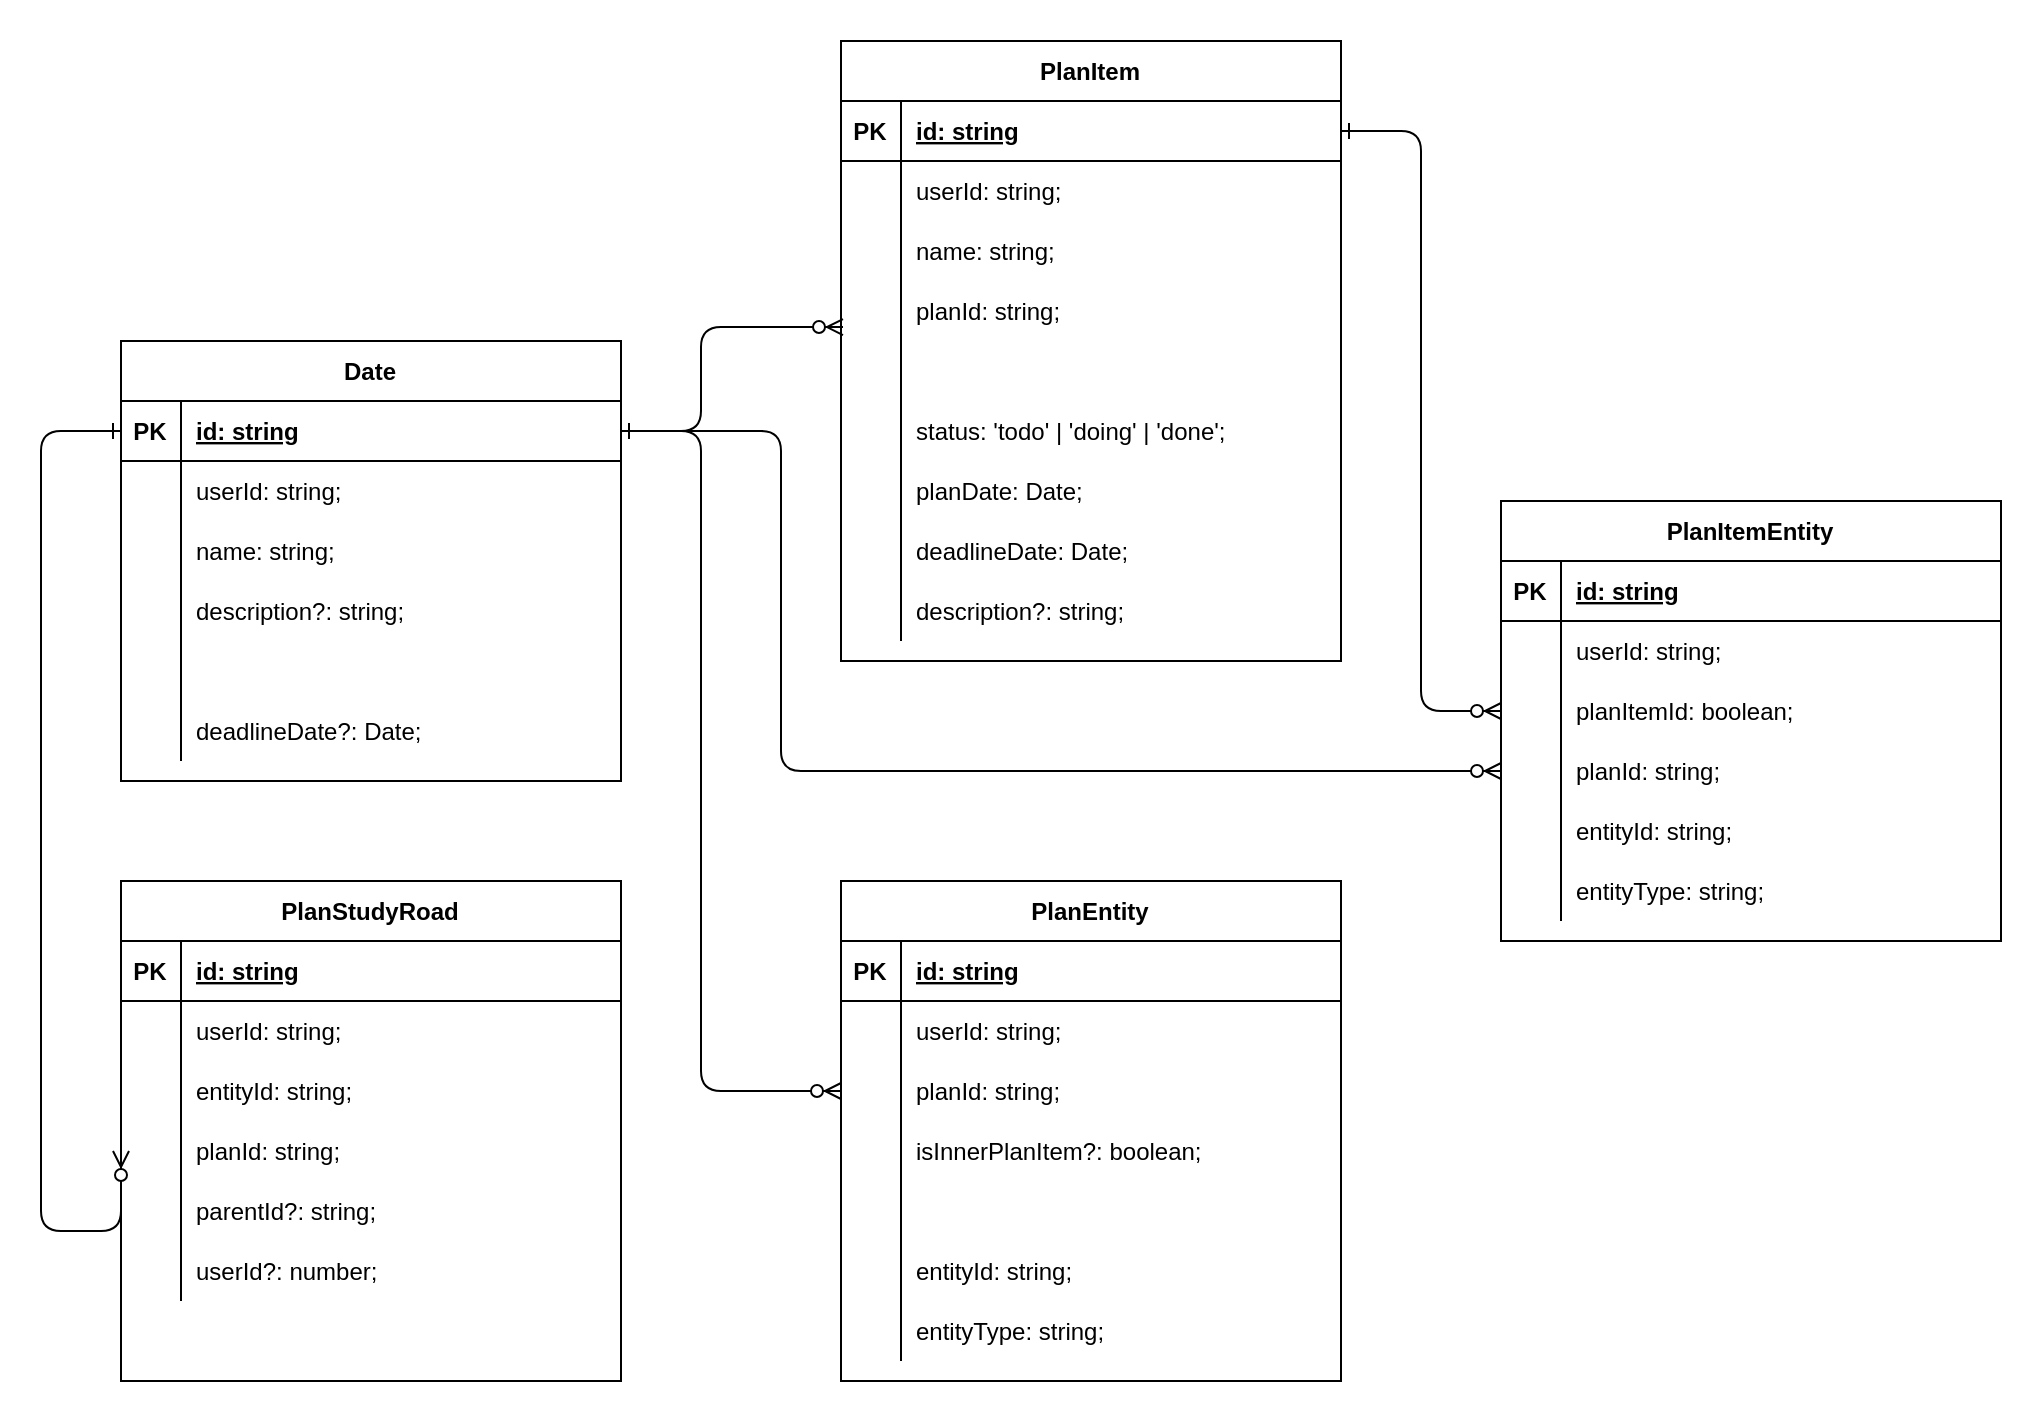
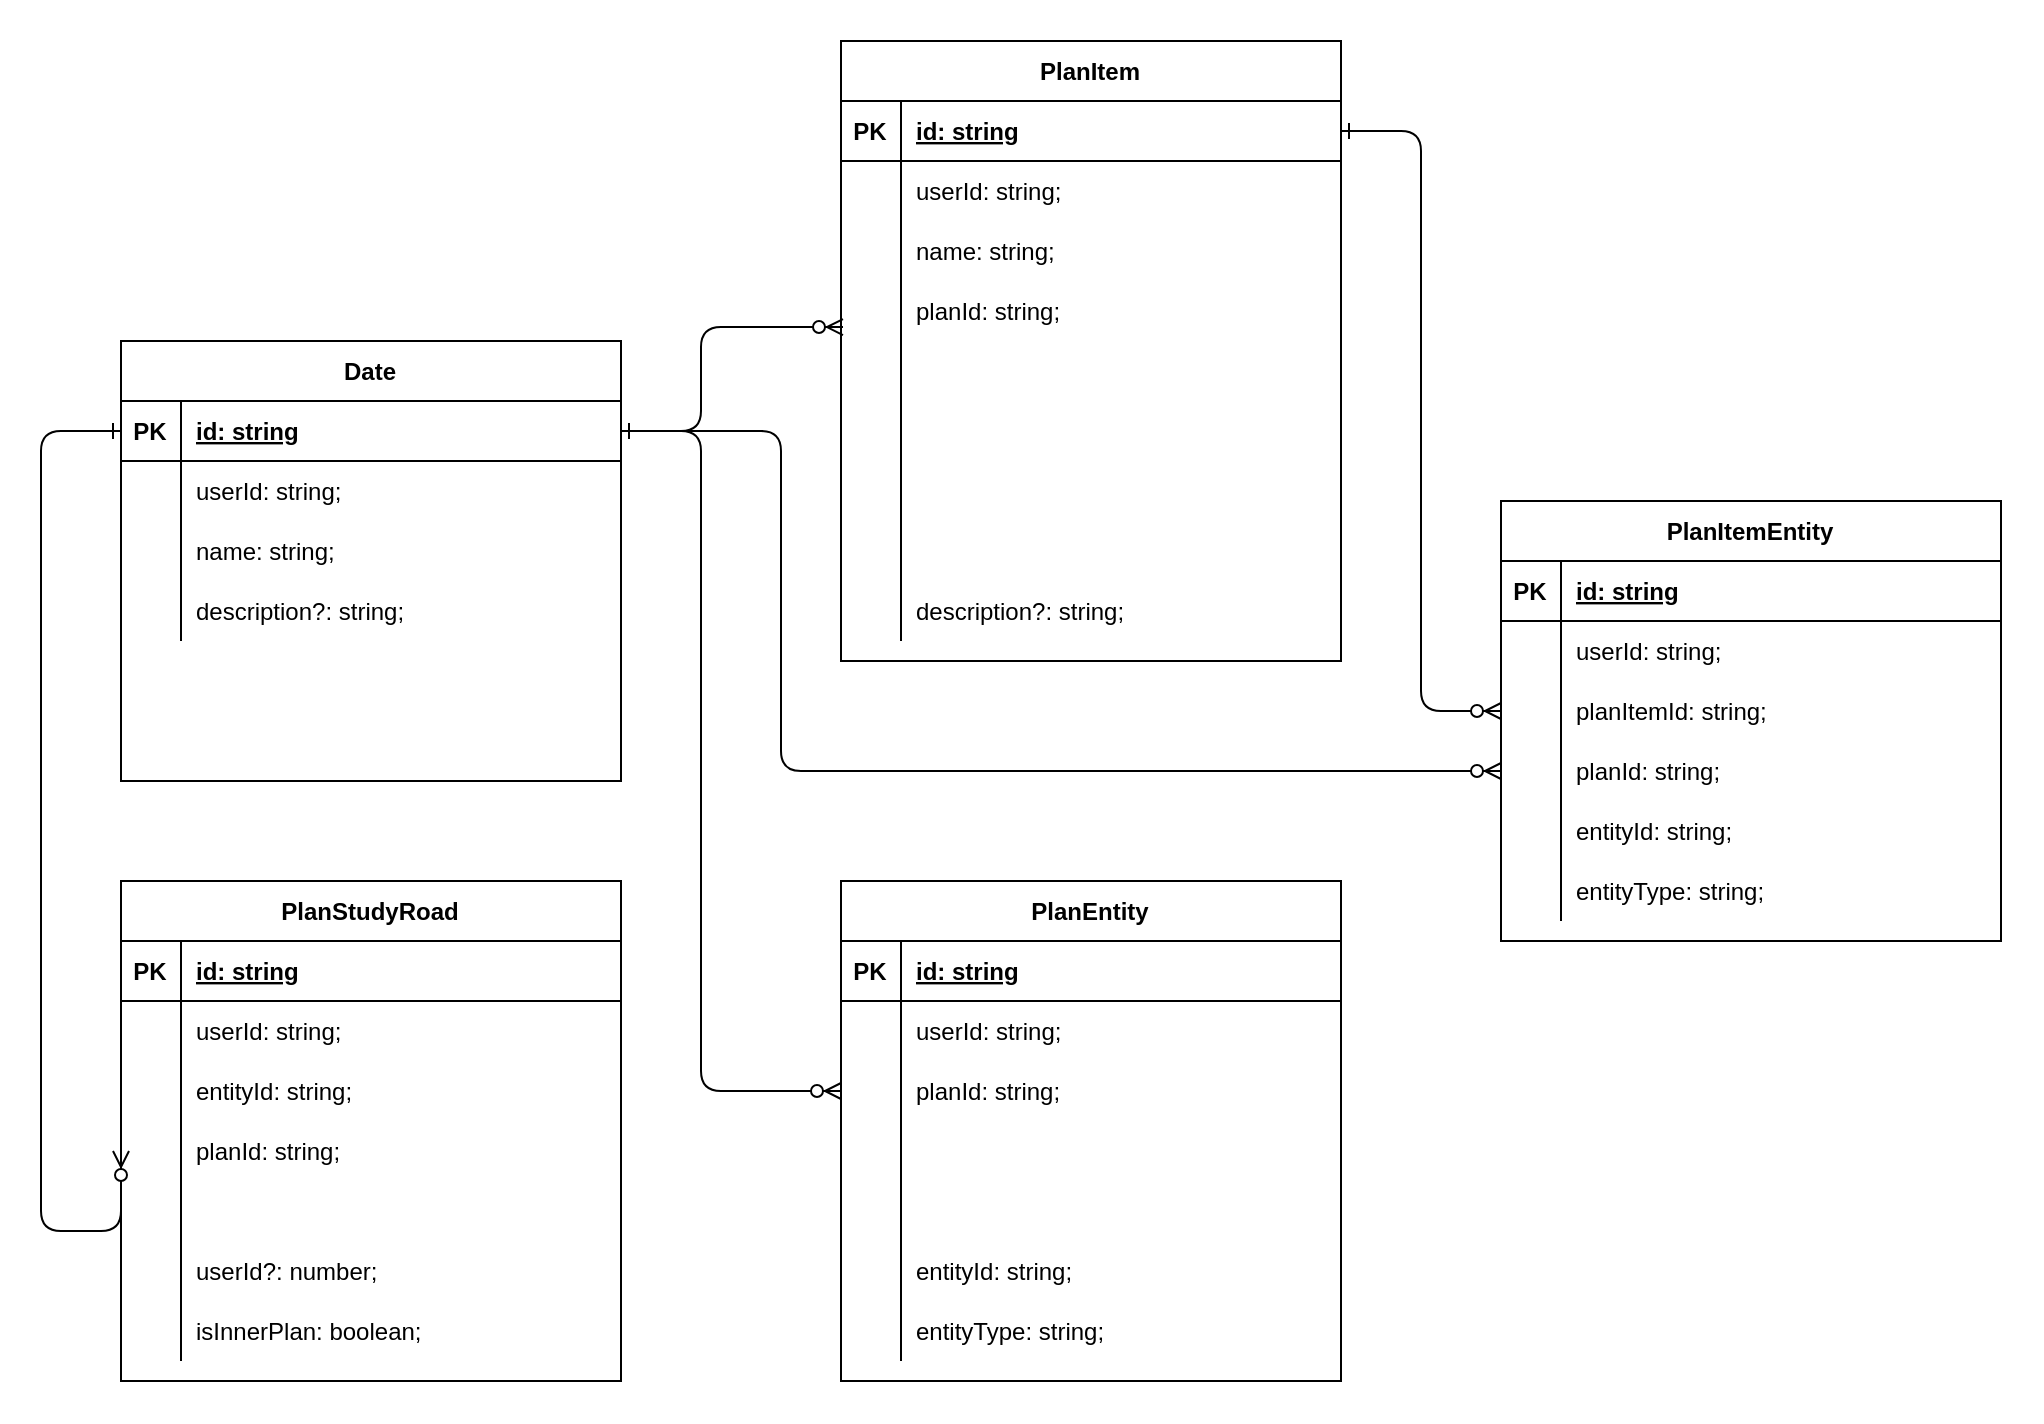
(1121, 431) -> none
(1121, 491) -> none
(1121, 551) -> none
(1695, 712) -> (1688, 712)
(401, 731) -> none
(1121, 1151) -> none
(401, 1211) -> none
none -> (401, 1331)
